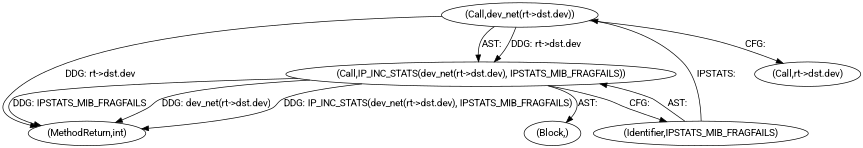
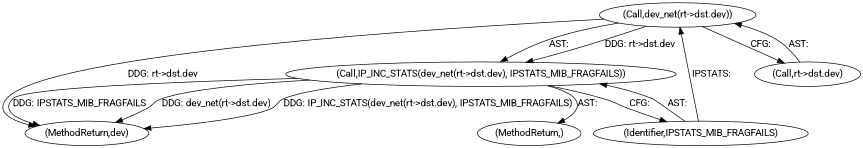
none -> (774, 38)
(87, 133) -> (87, 133)
(552, 133) -> (529, 133)
